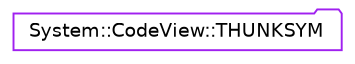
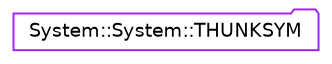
(178, 32) -> (166, 32)
